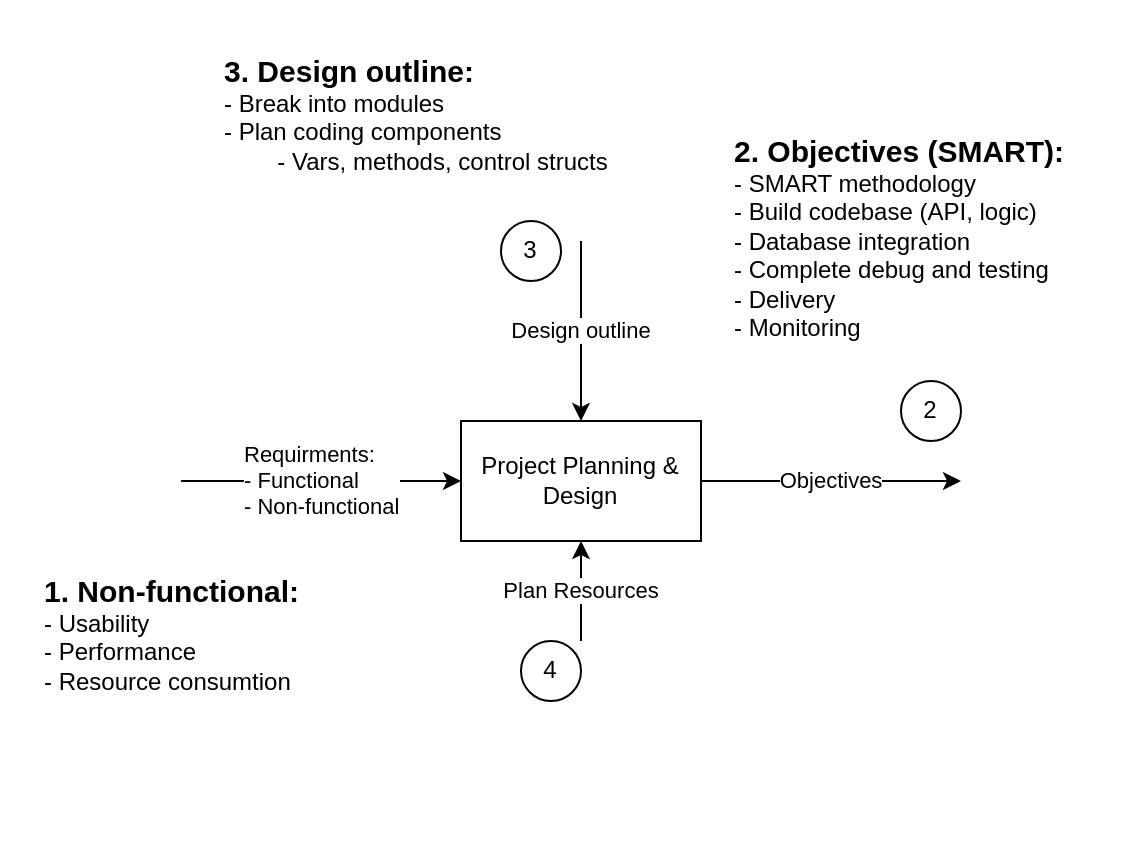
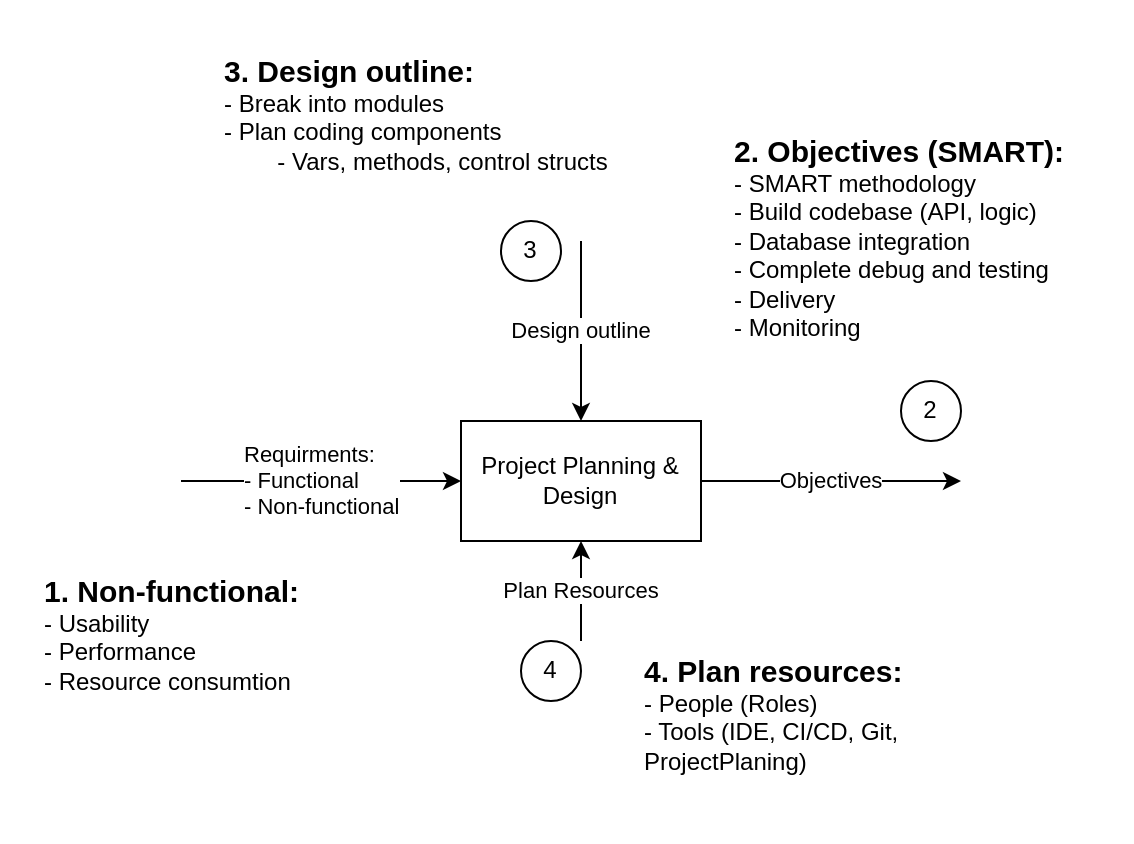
none -> (851, 721)
